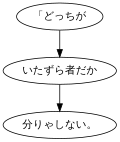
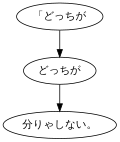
(60, 71) -> (60, 71)
